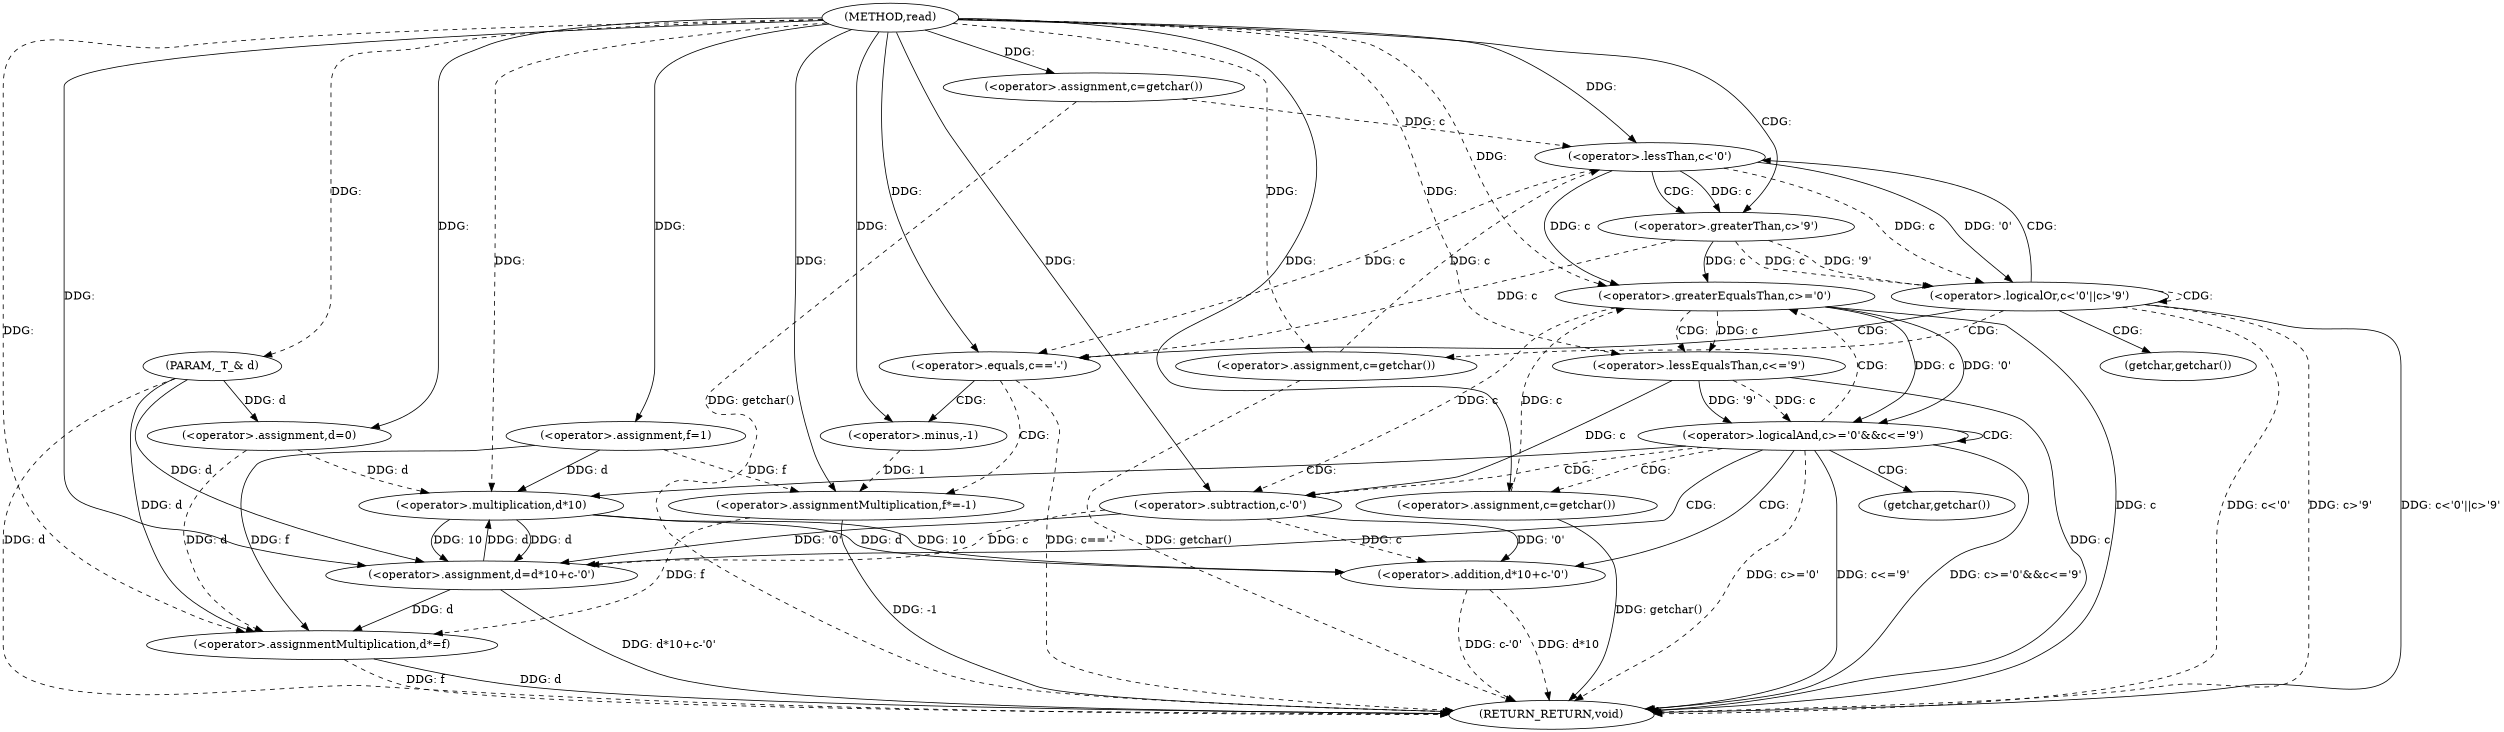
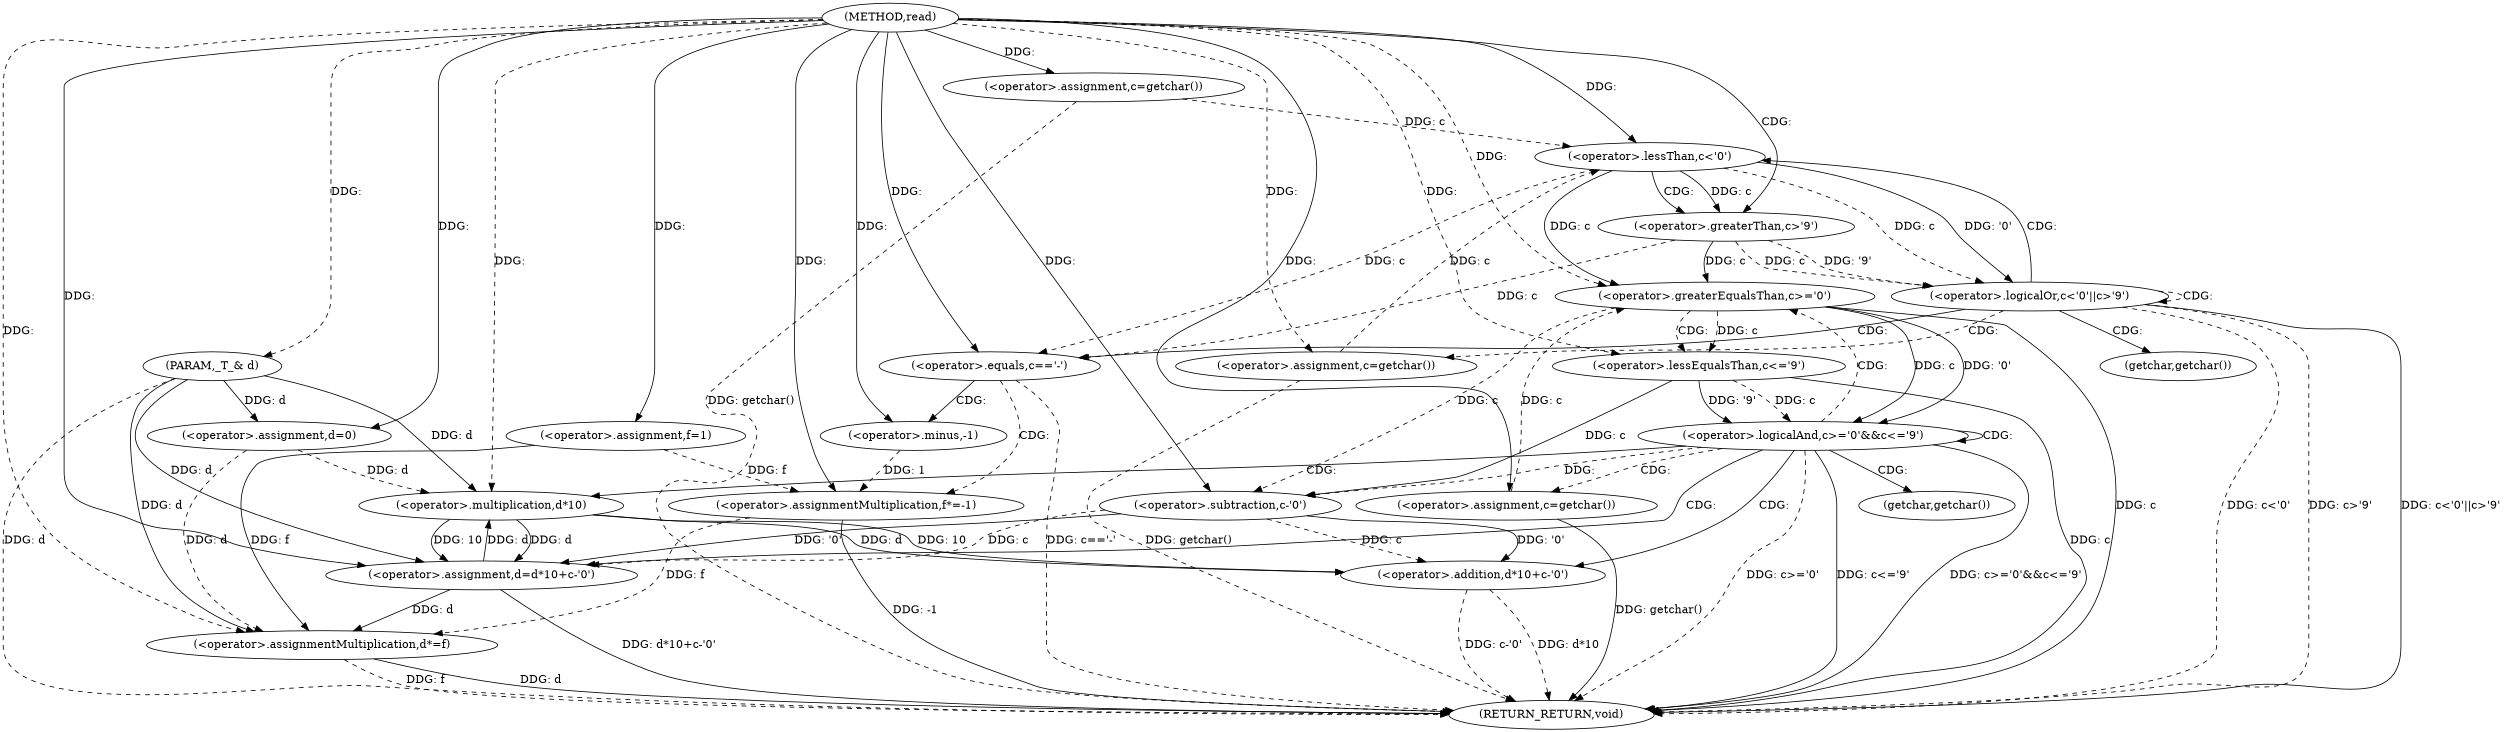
(562, 469) -> (378, 411)
(1582, 471) -> (1582, 471)
